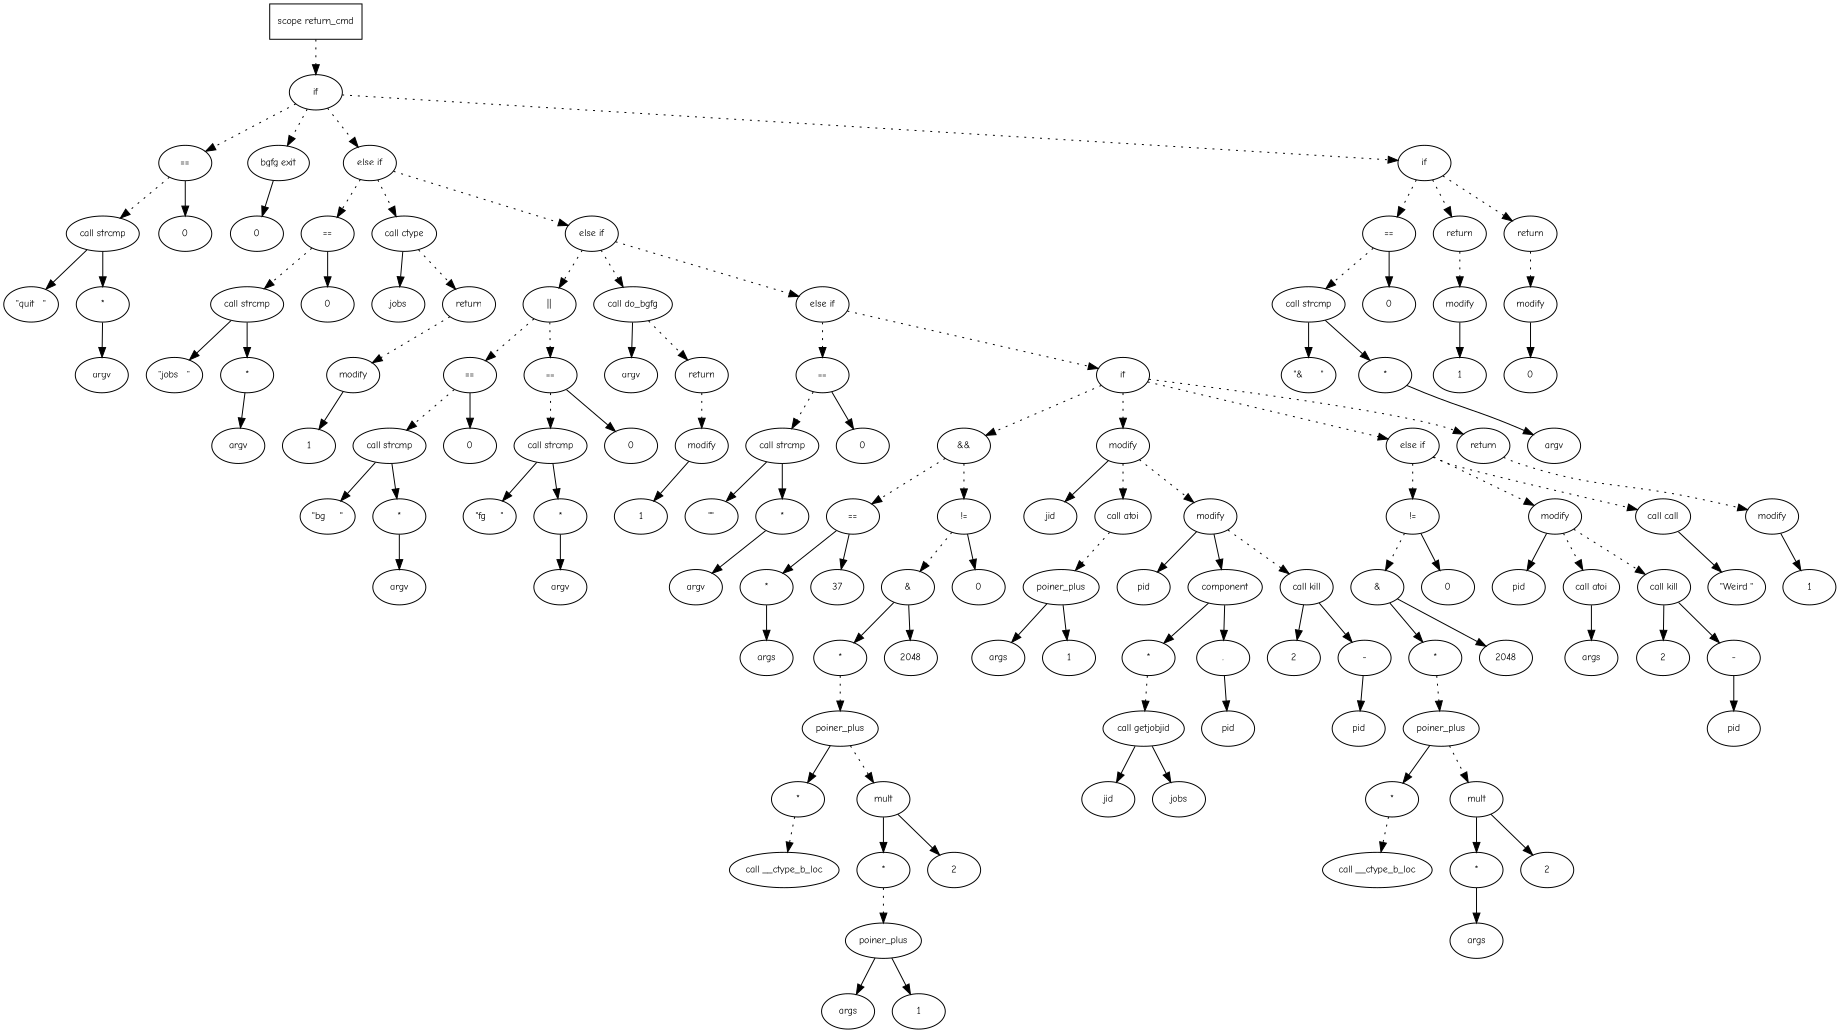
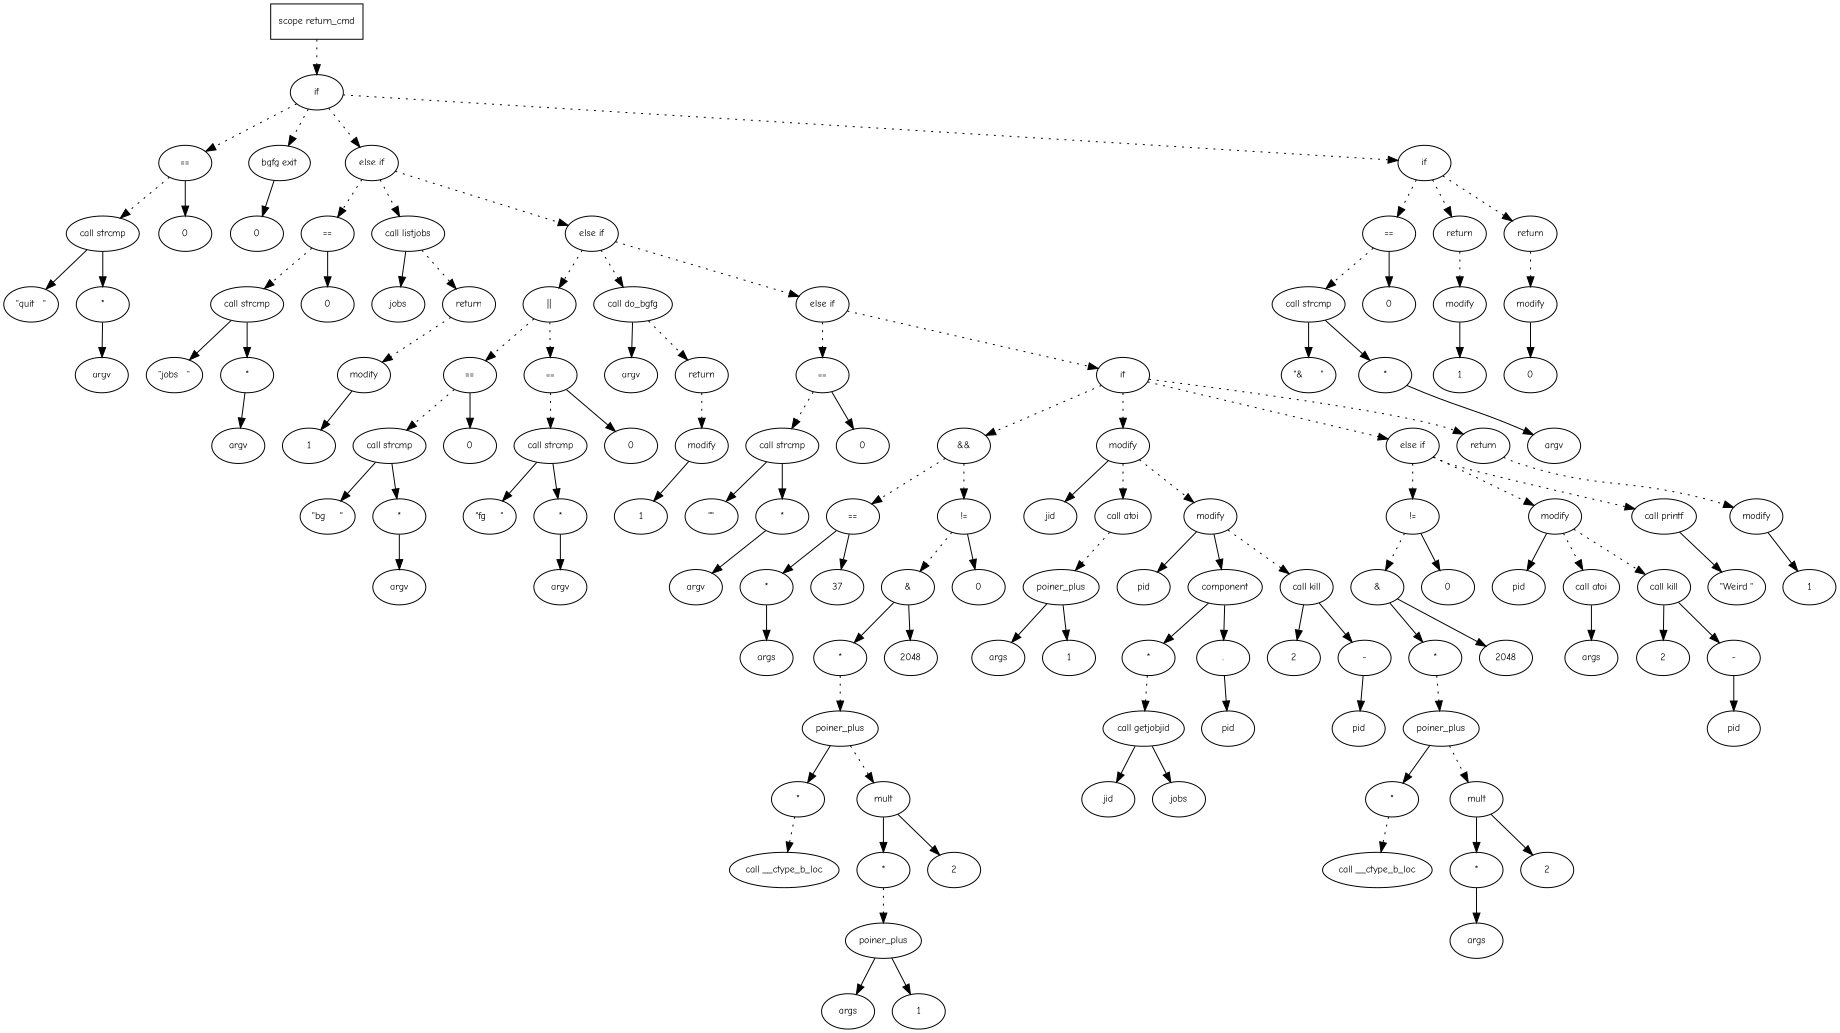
(404, 234) -> (408, 234)
(1663, 517) -> (1664, 517)
